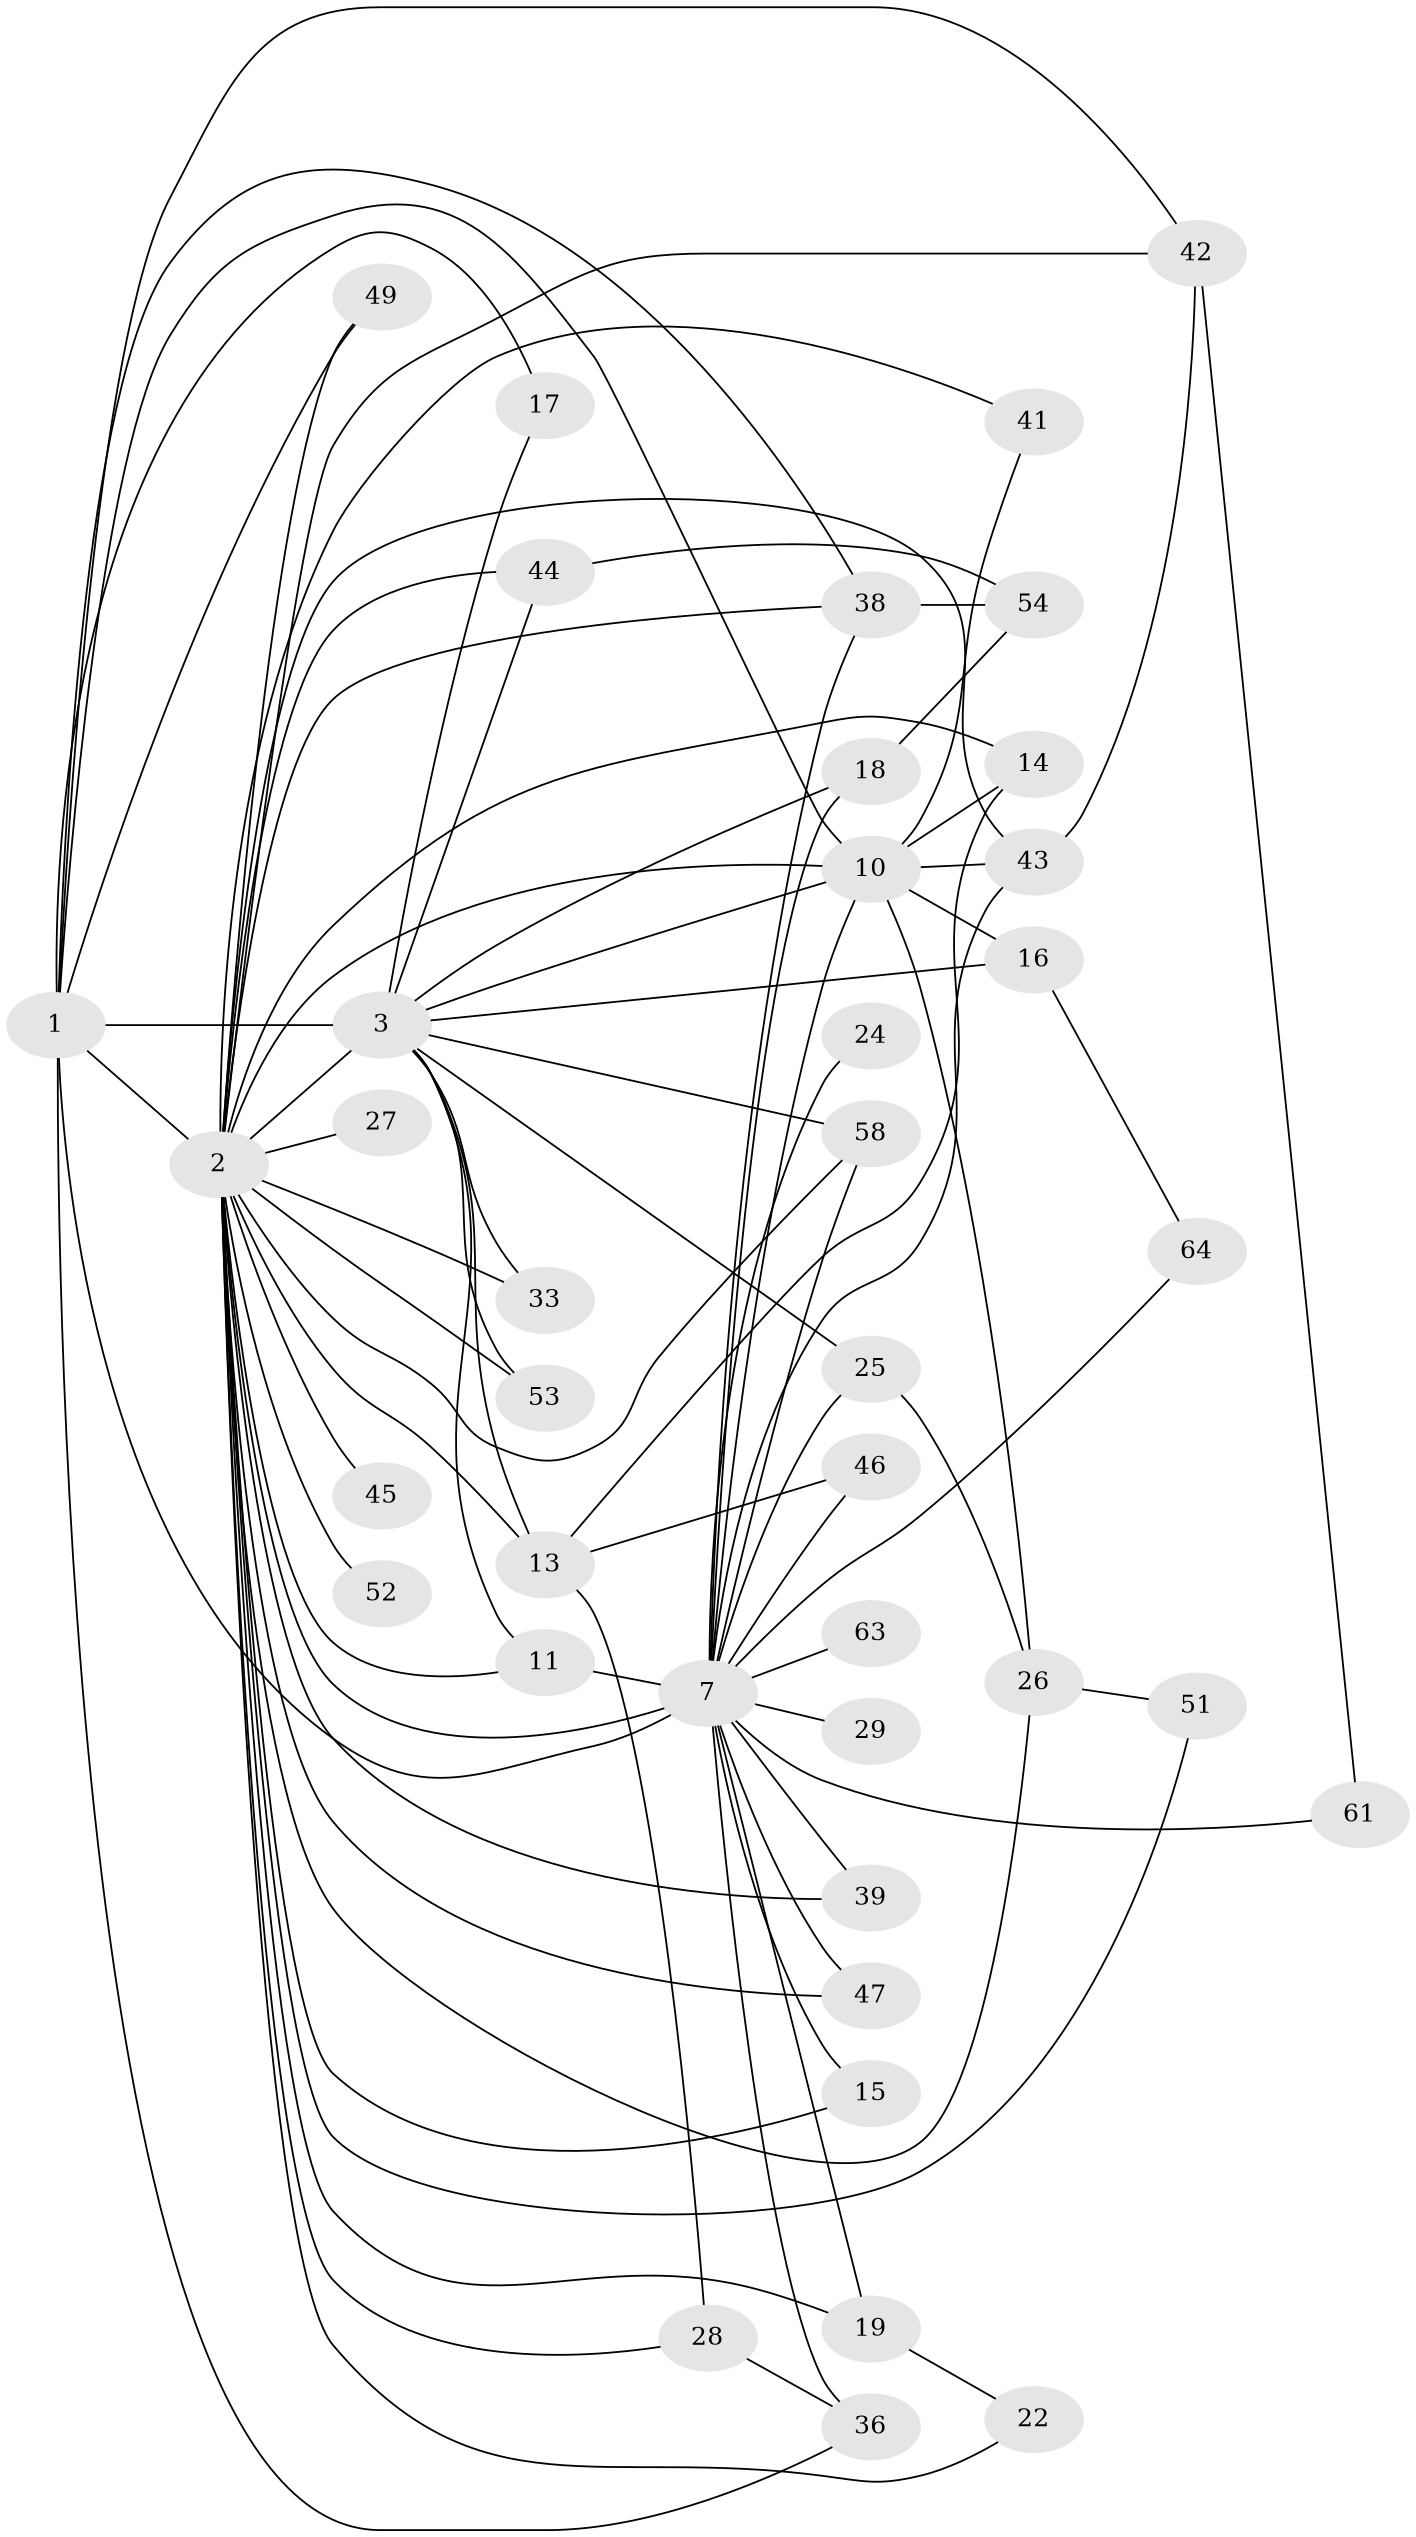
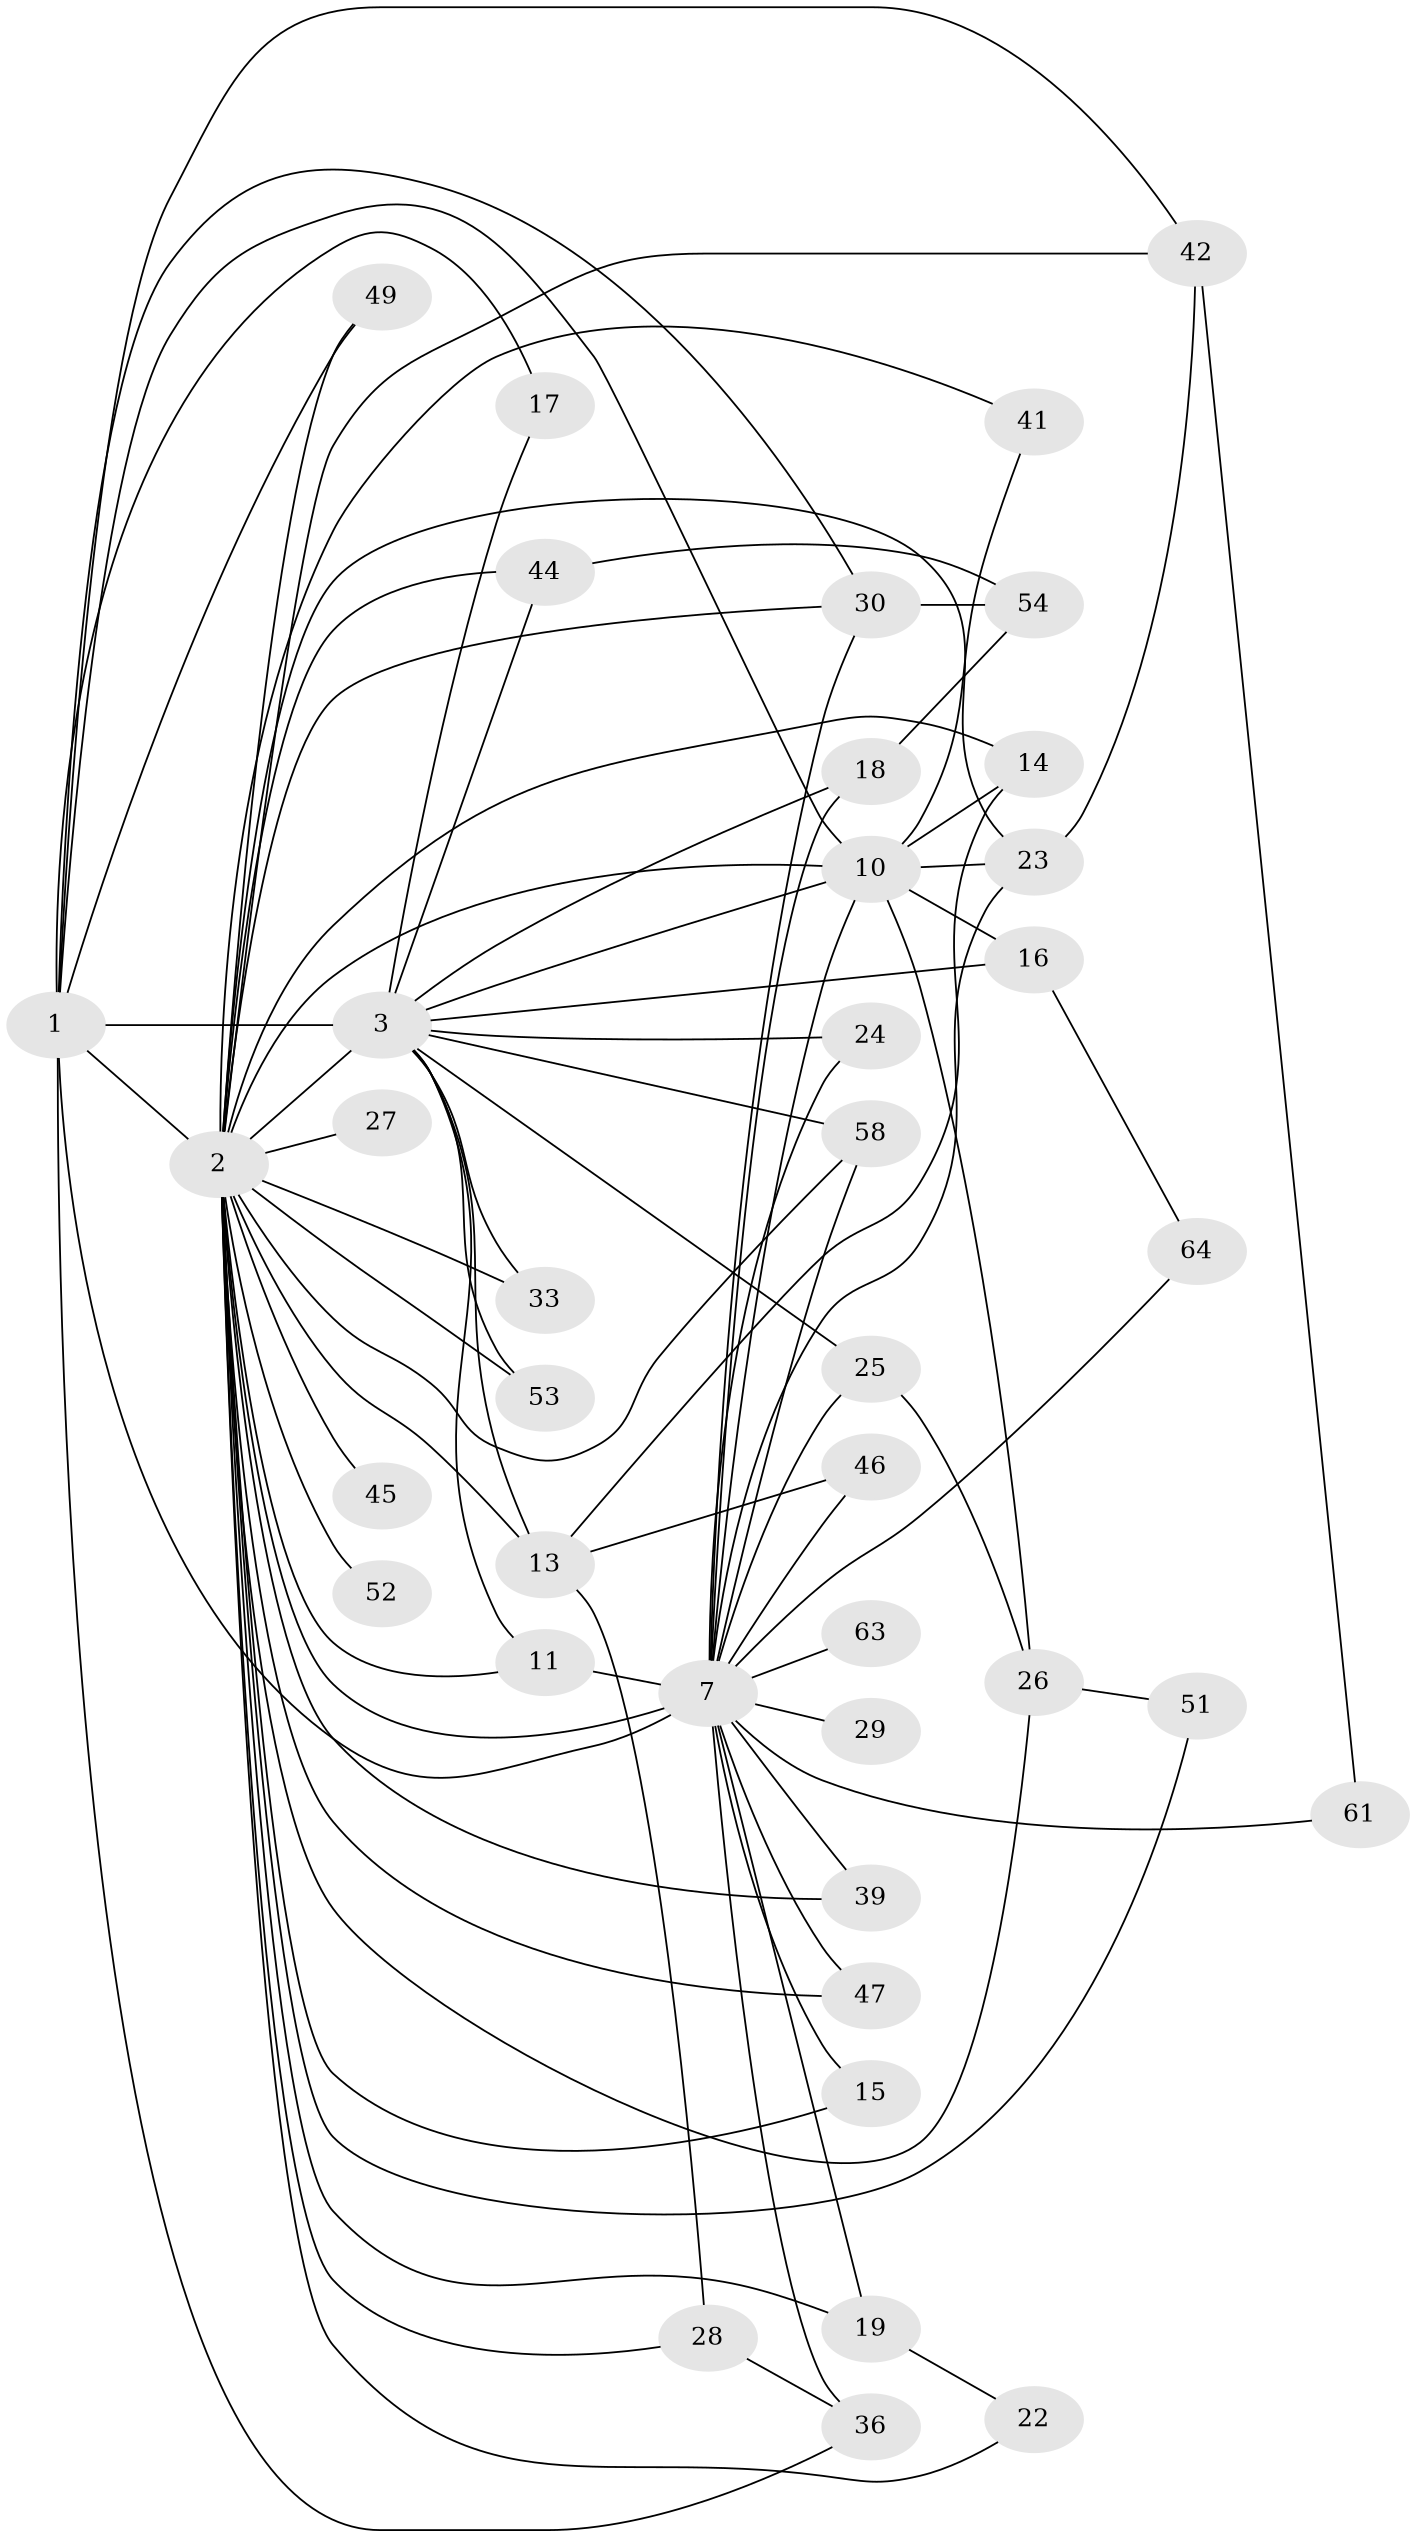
(871, 605) -> (871, 605)
(1034, 862) -> (1034, 862)
none -> (626, 1039)
